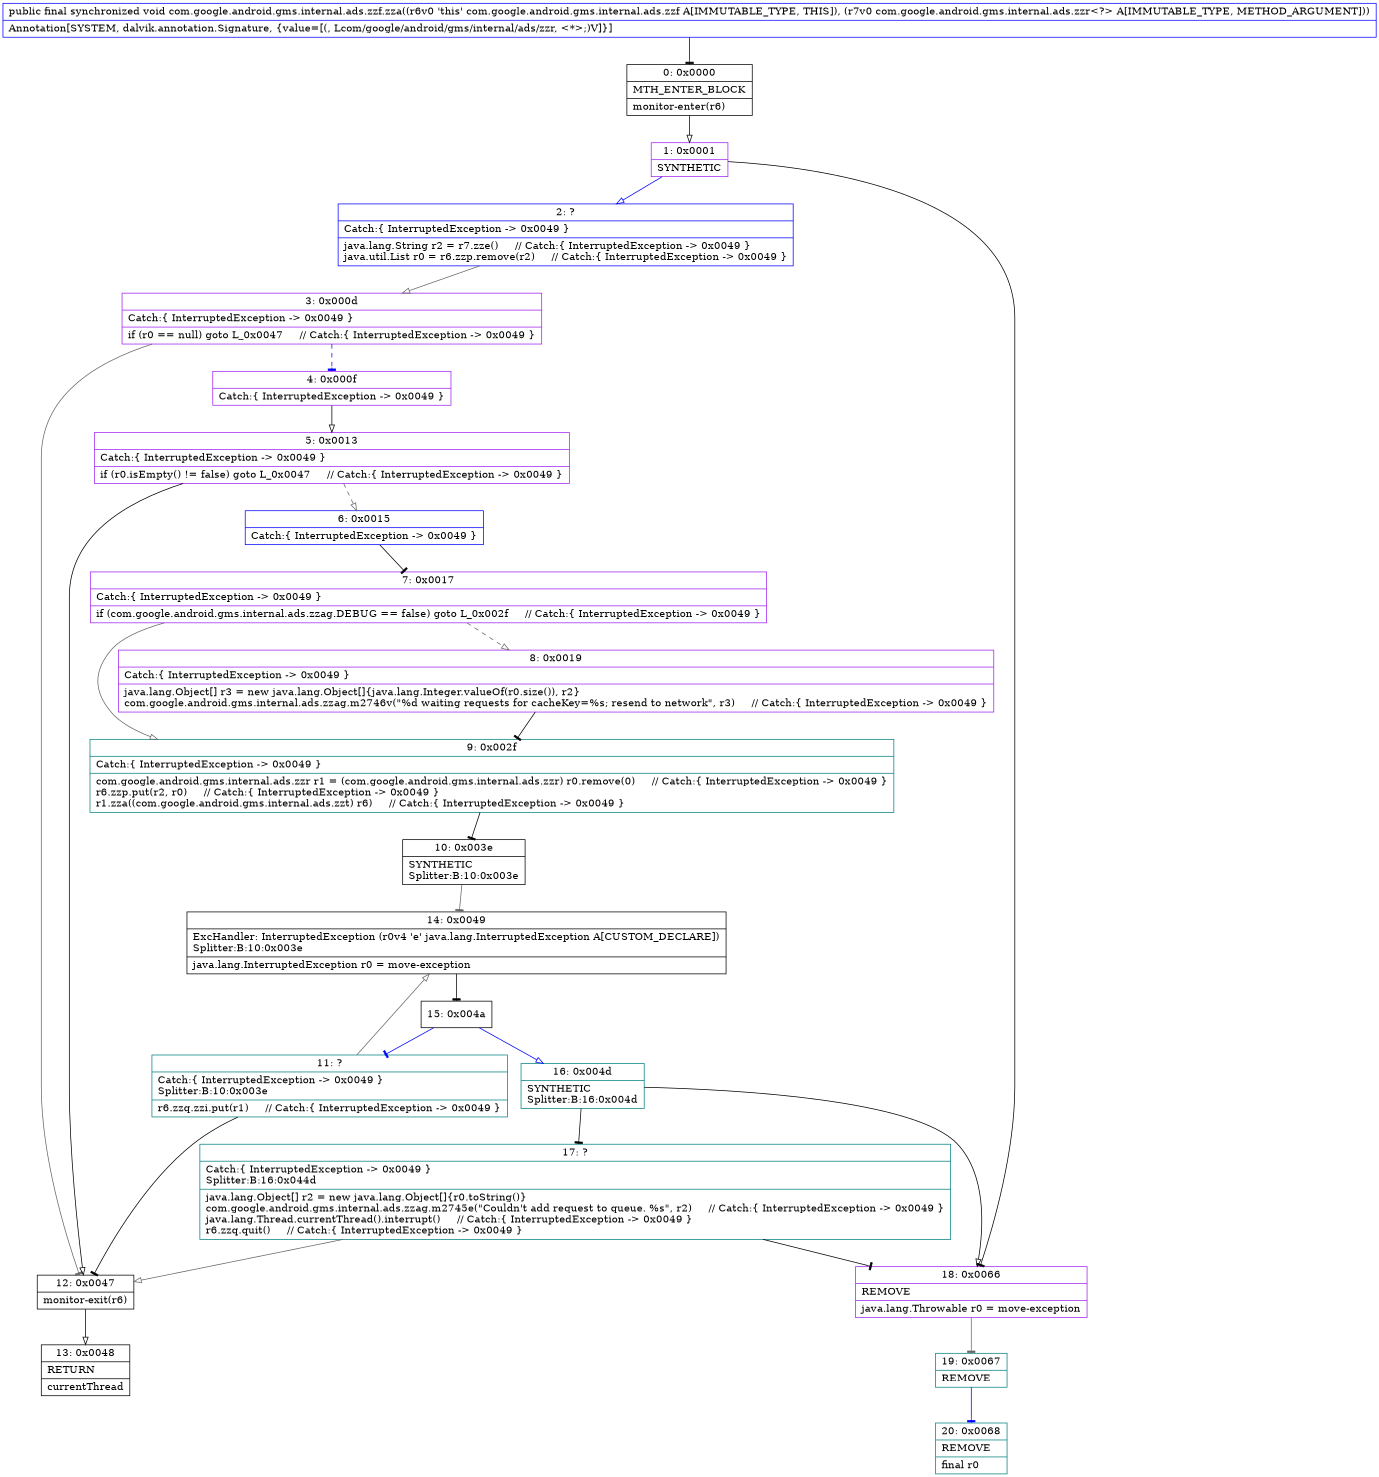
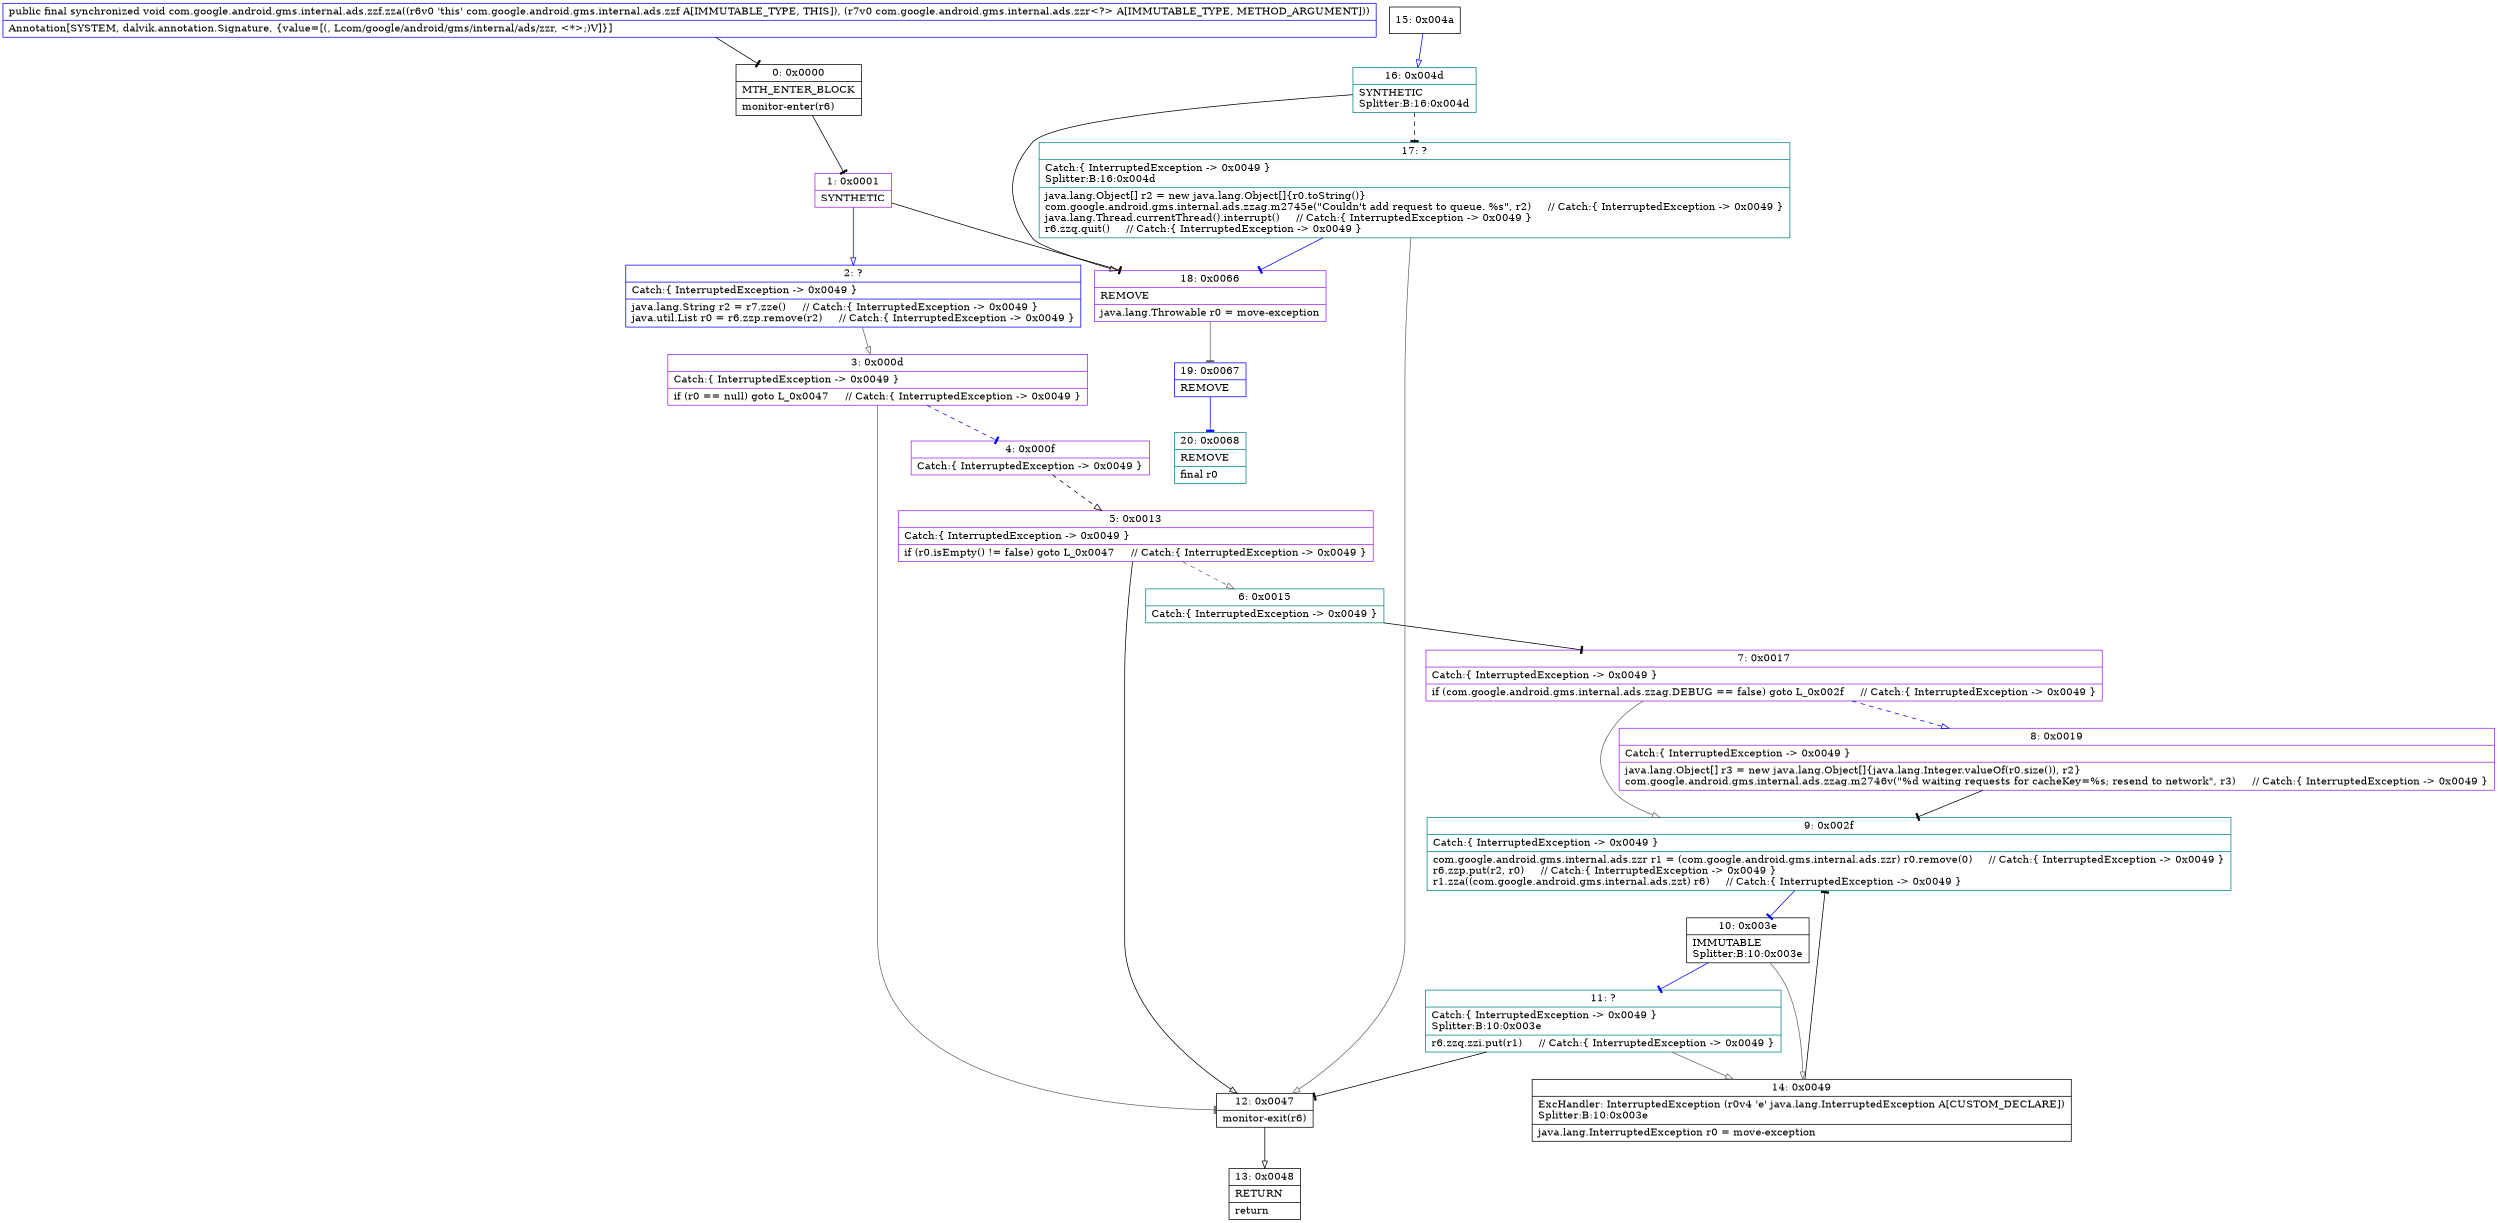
(690, 125) -> (827, 143)
(332, 415) -> (1074, 491)
(364, 528) -> (1265, 606)
(485, 635) -> (1897, 714)
(476, 824) -> (1783, 903)
(441, 865) -> (1727, 943)
(461, 896) -> (1796, 1014)
(457, 986) -> (1815, 987)
(411, 1040) -> (1685, 975)
(580, 1124) -> (1415, 126)
(261, 1180) -> (1101, 179)
(816, 1253) -> (1293, 253)
(971, 1370) -> (1210, 380)
(86, 1387) -> (1252, 1211)
